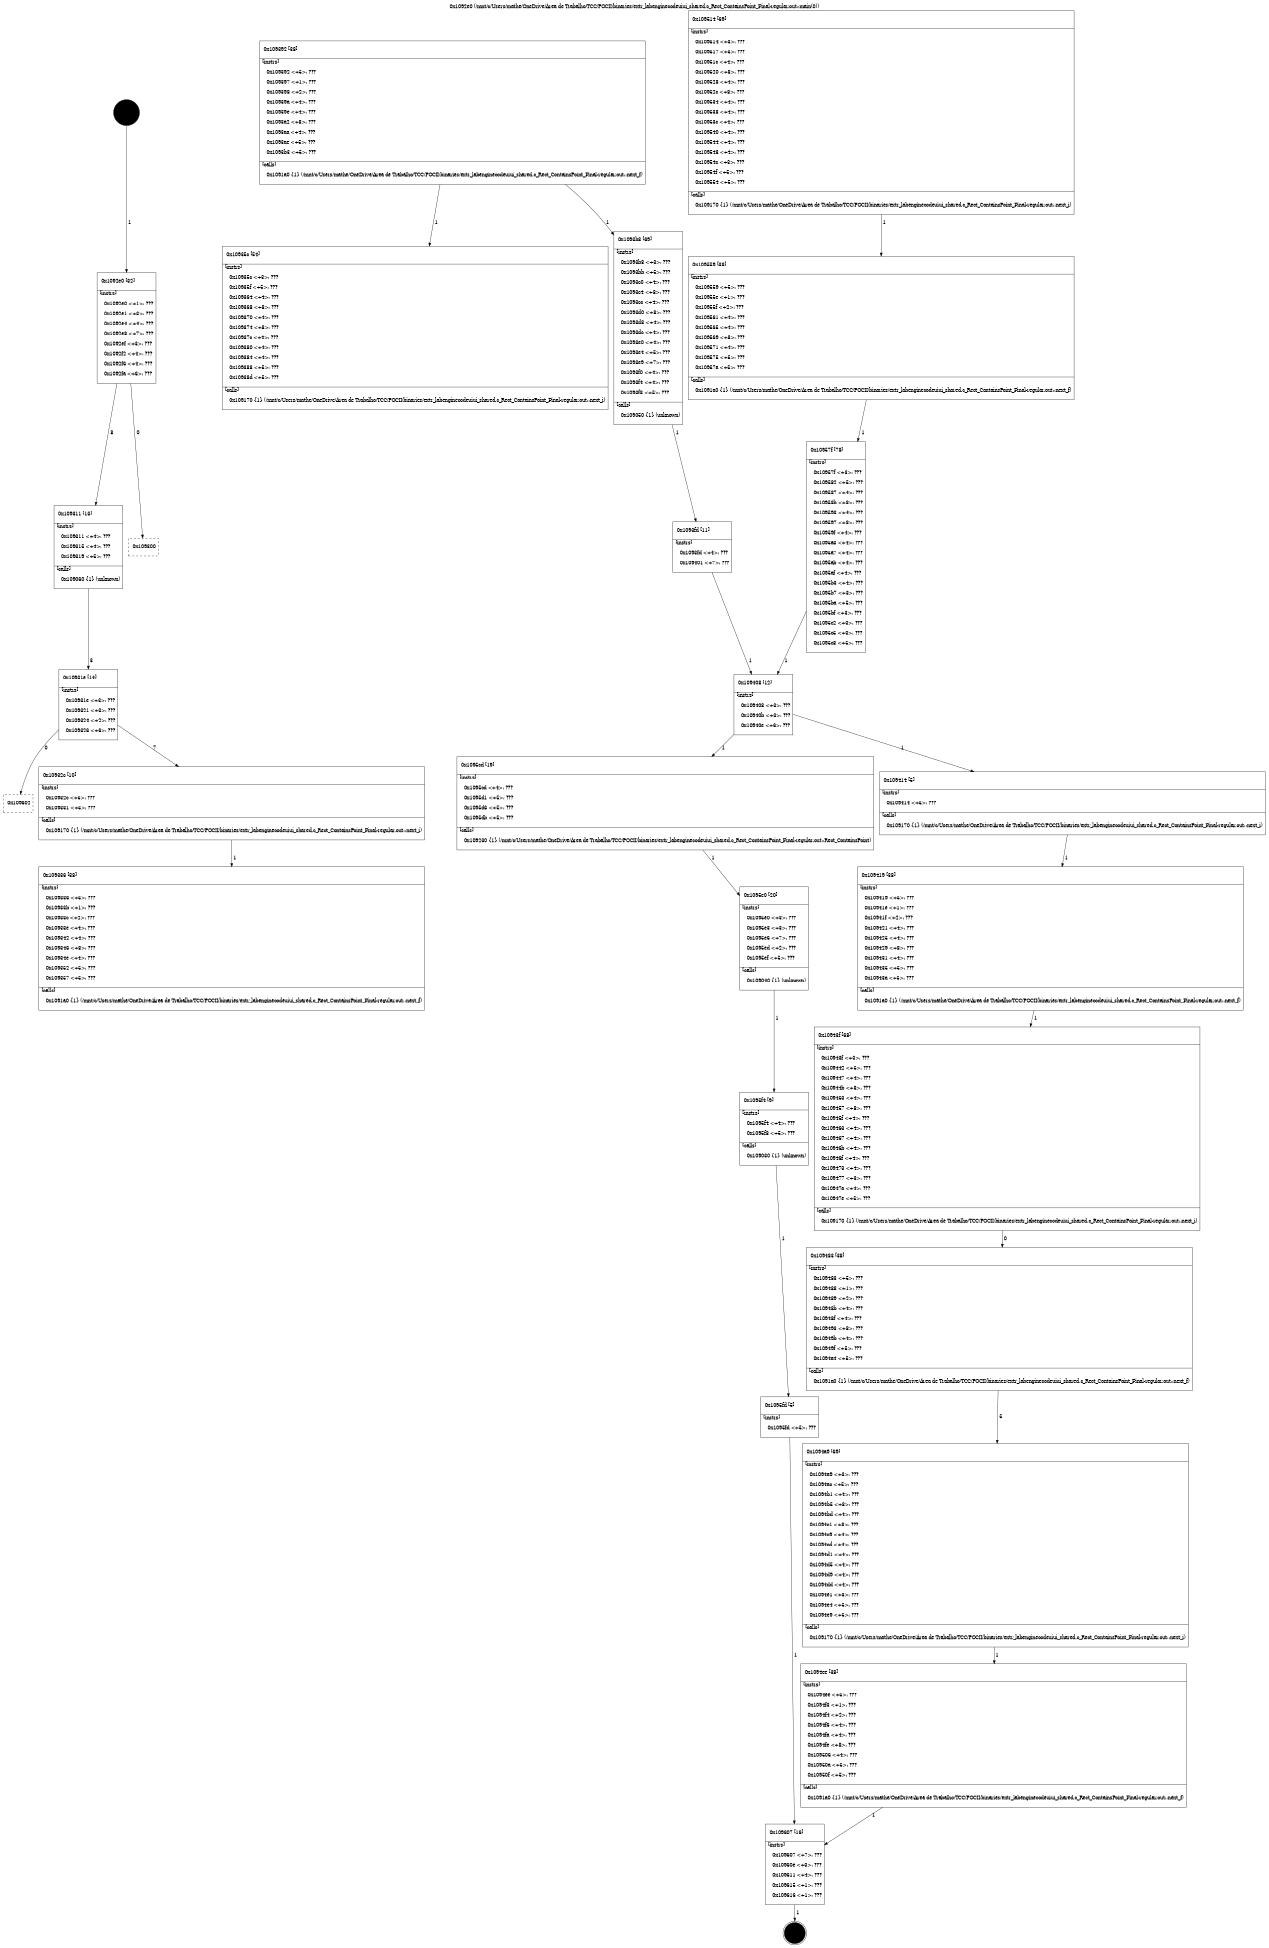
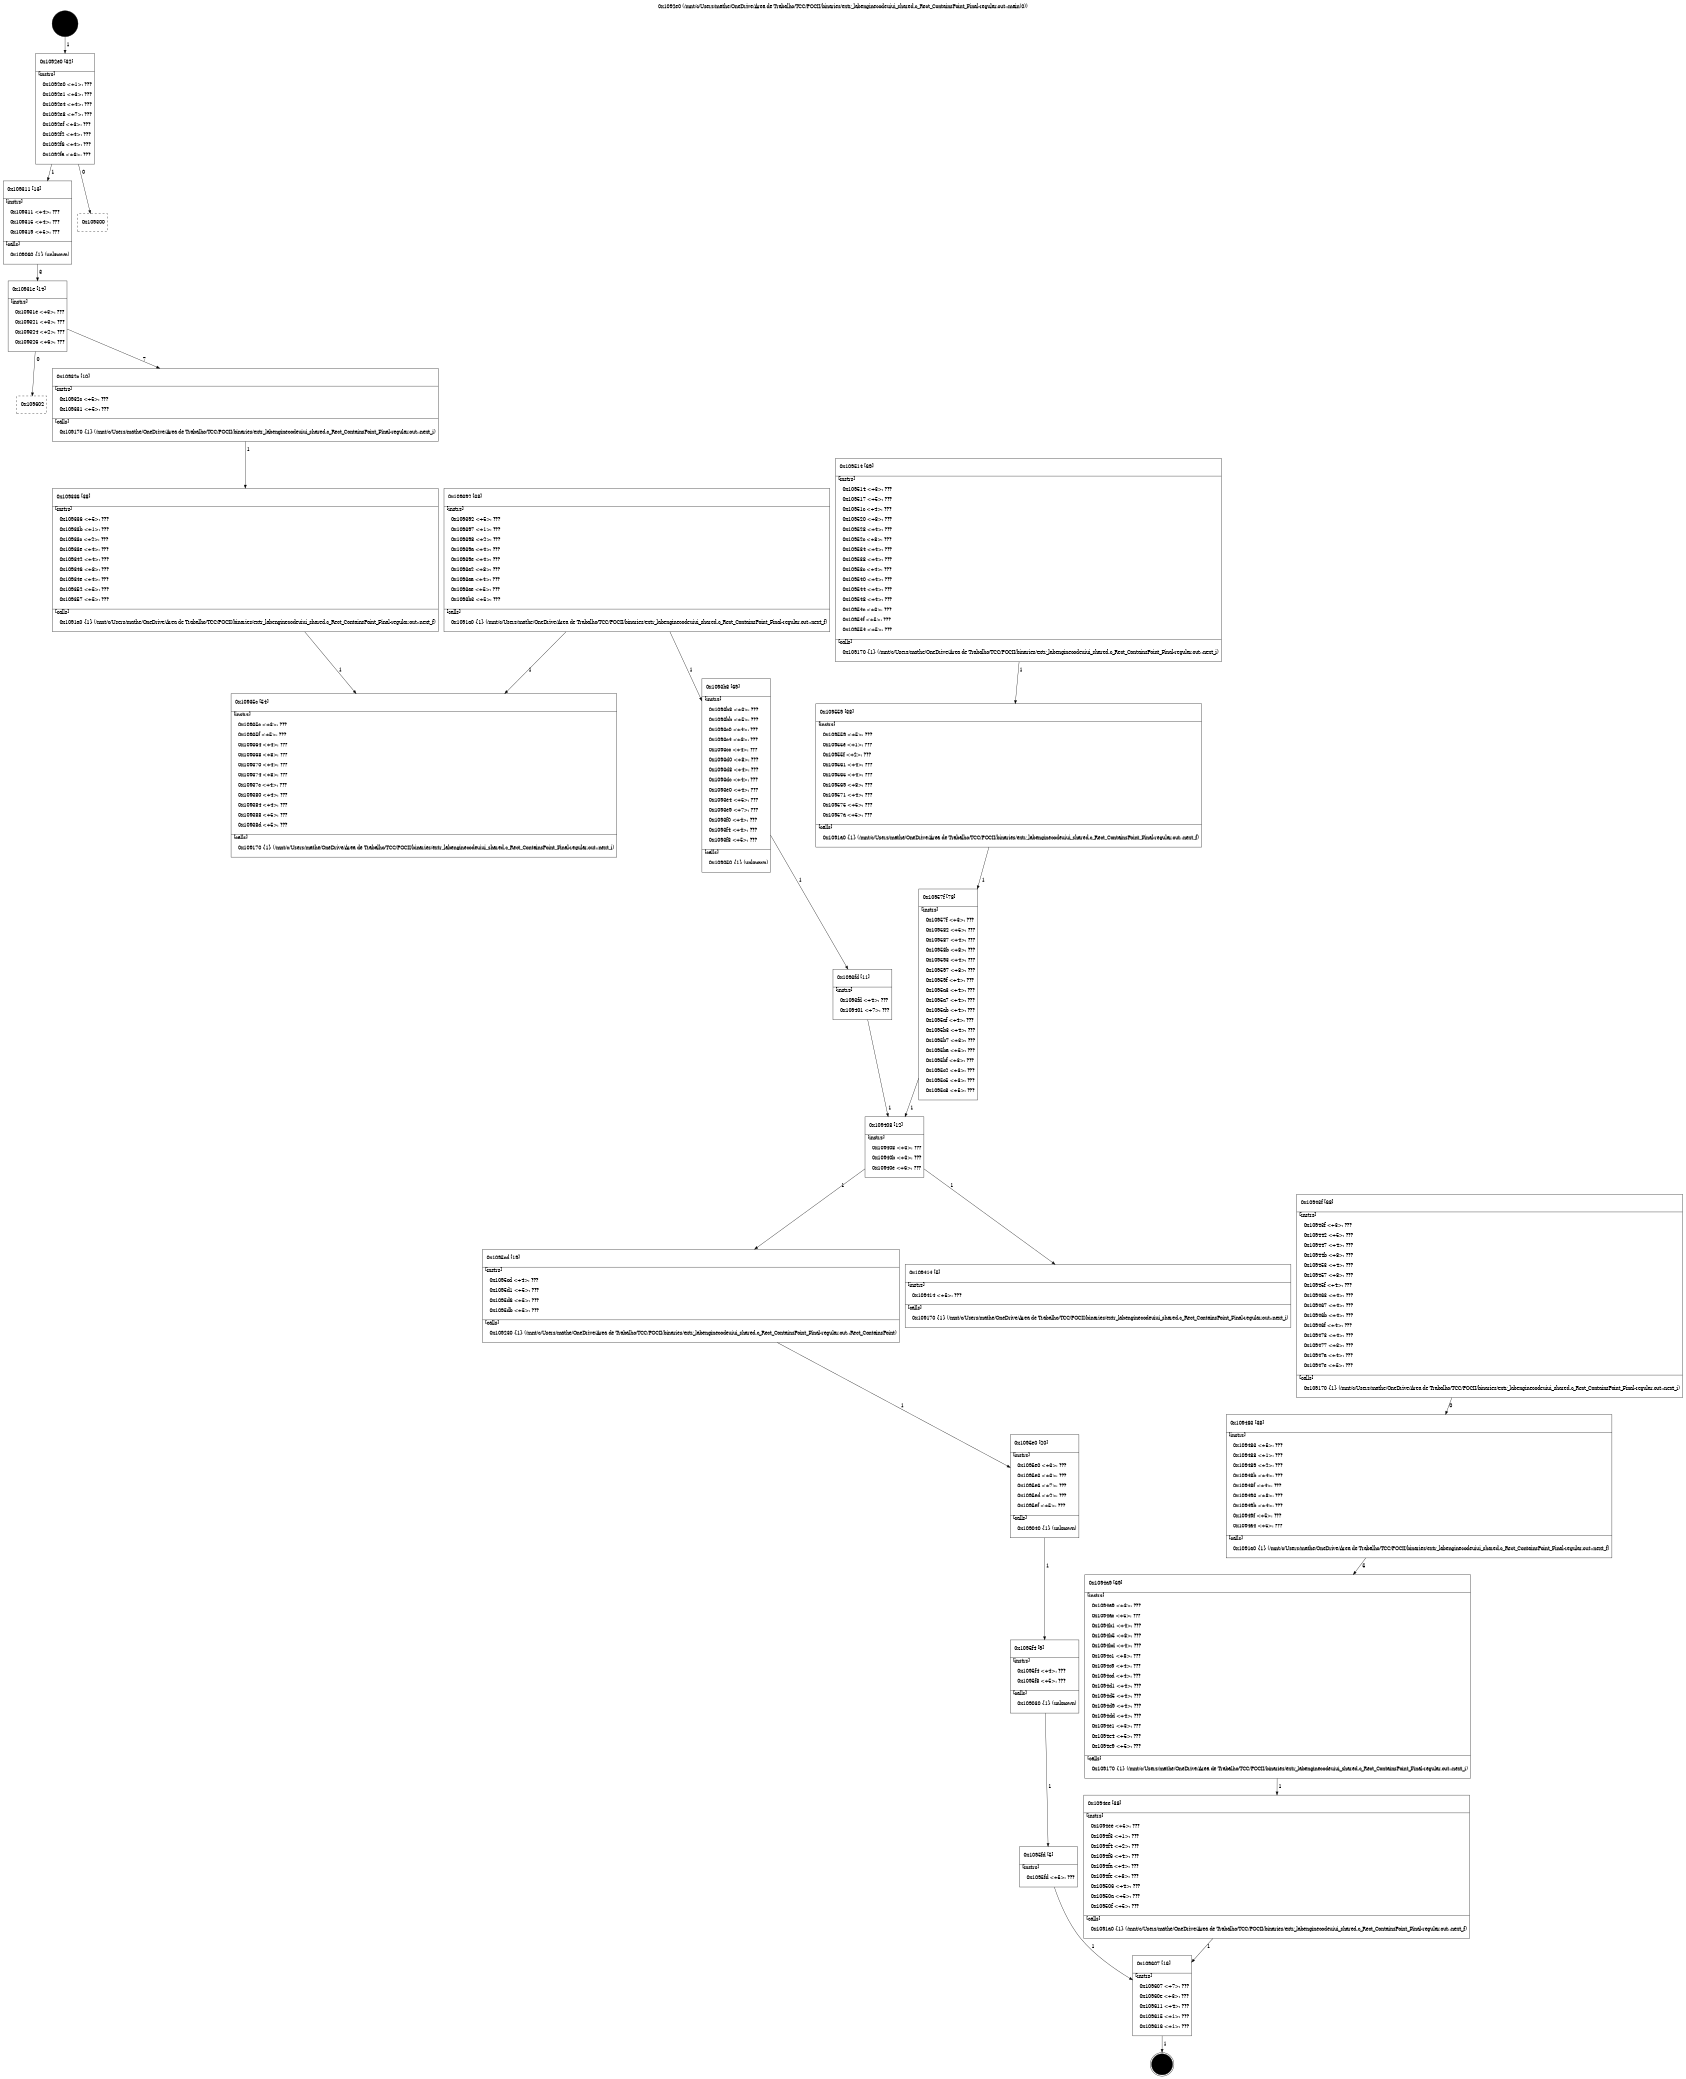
(111, 433) -> (52, 173)
none -> (329, 661)
(1050, 938) -> none
